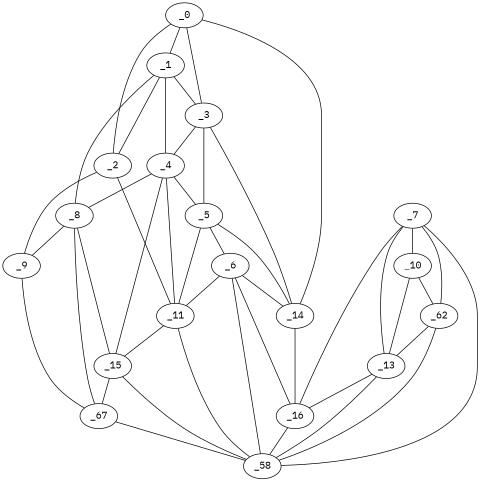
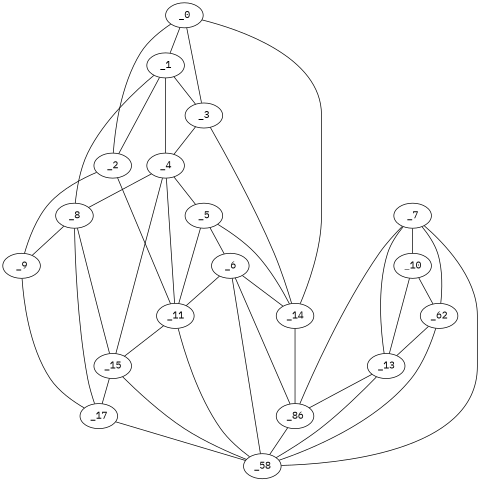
(204, 166) -> none
(99, 416) -> (99, 416)
(295, 416) -> (295, 416)
